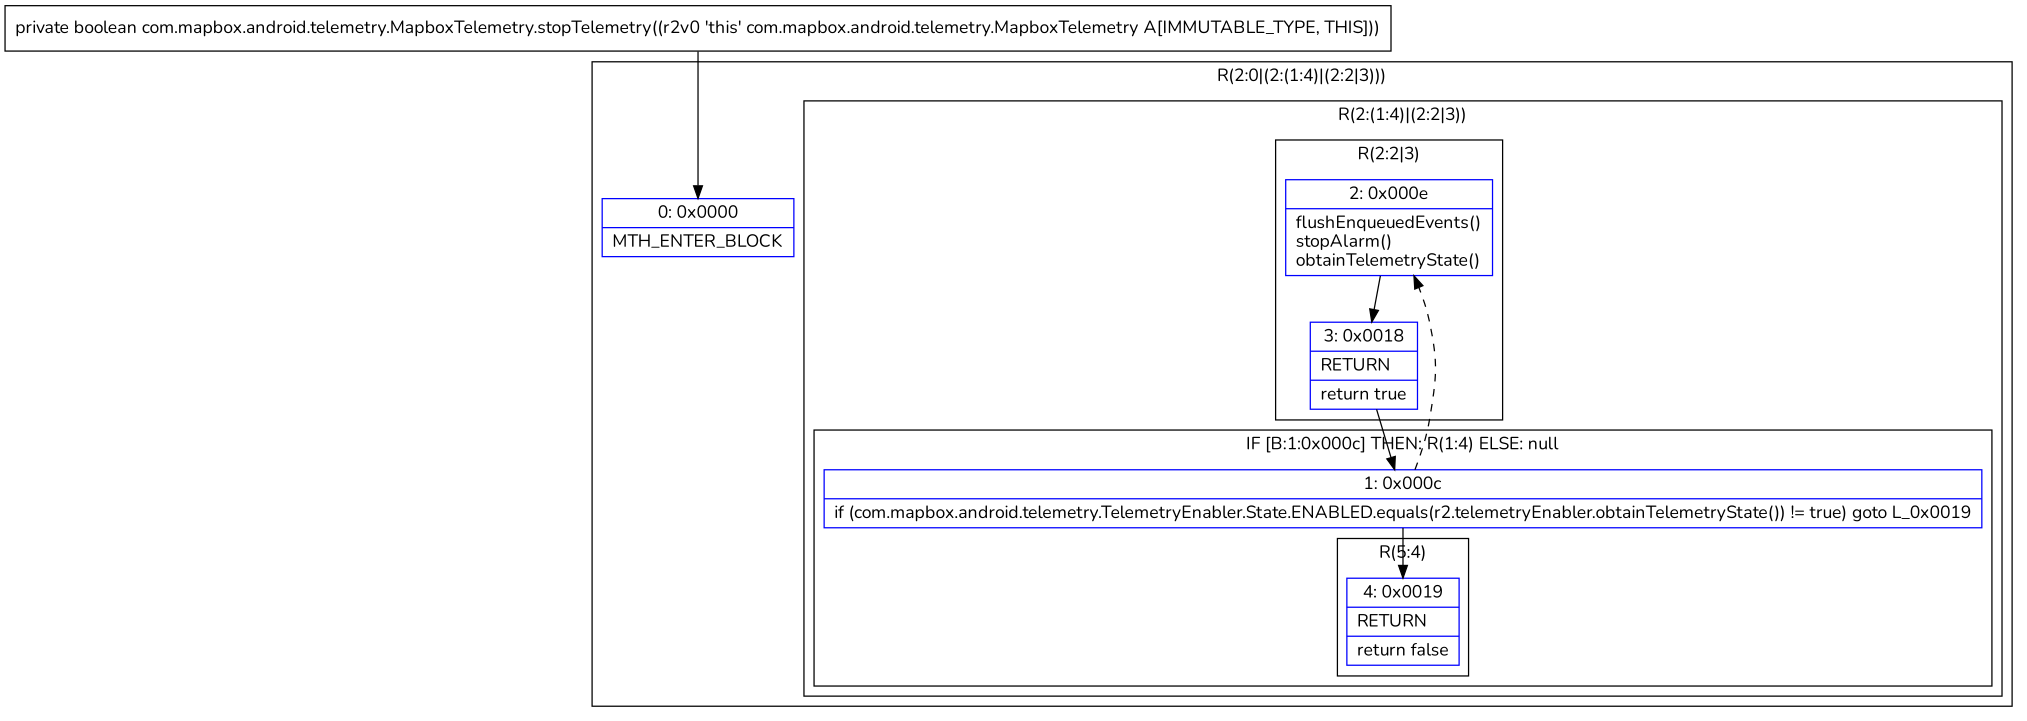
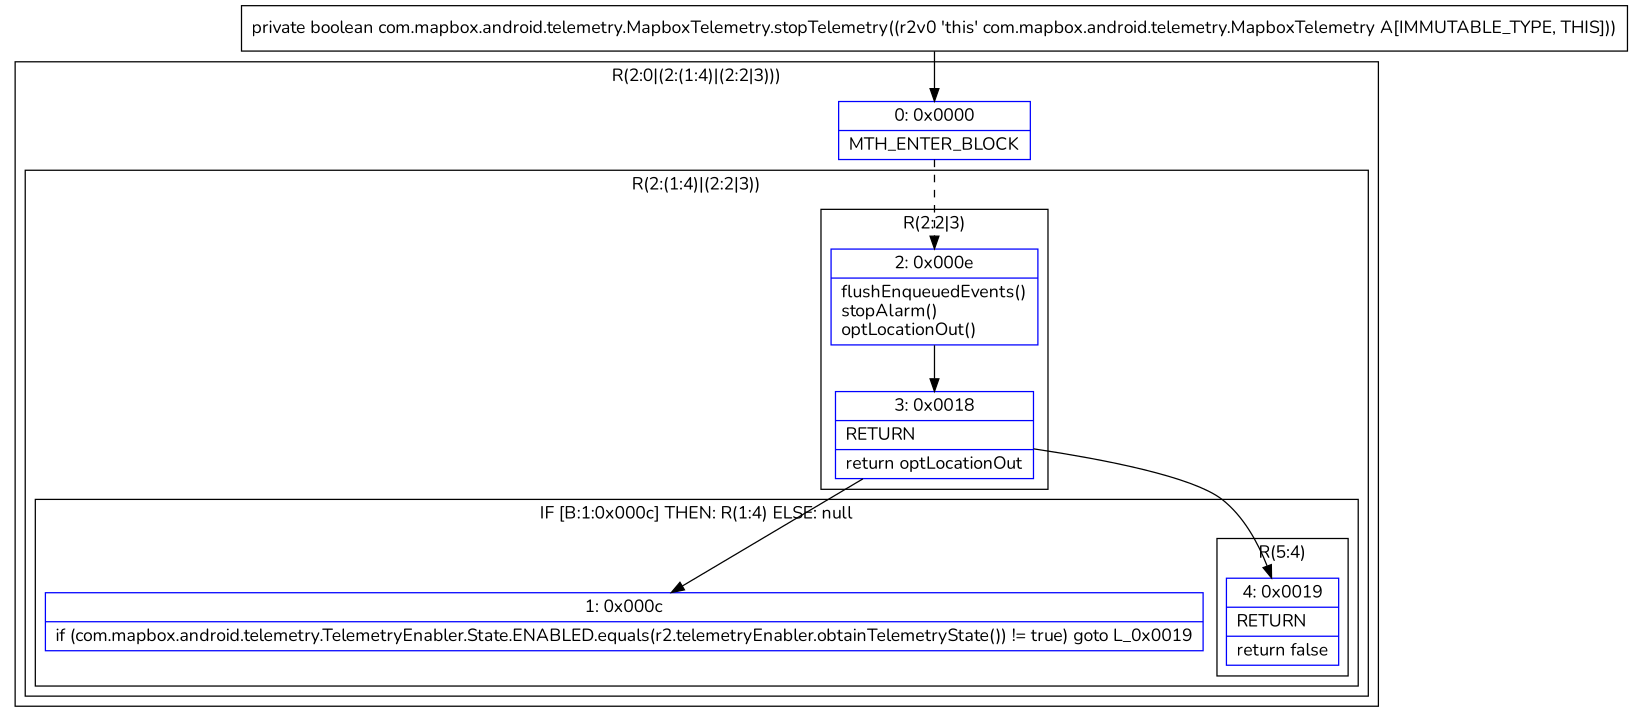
(1388, 260) -> (909, 330)
(1435, 379) -> (934, 198)
(1364, 394) -> (934, 463)
(1403, 547) -> (1169, 477)
